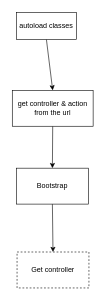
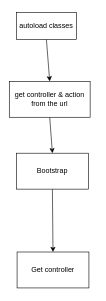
(53, 108) -> (50, 99)
(53, 186) -> (53, 171)
(53, 270) -> (53, 270)
